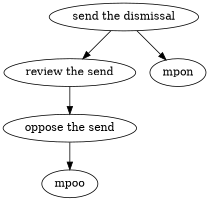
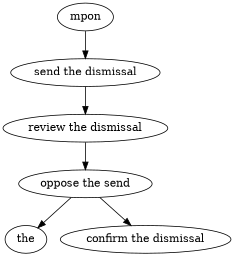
(149, 43) -> (85, 41)
(70, 73) -> (85, 128)
(70, 184) -> (26, 239)
none -> (146, 239)
